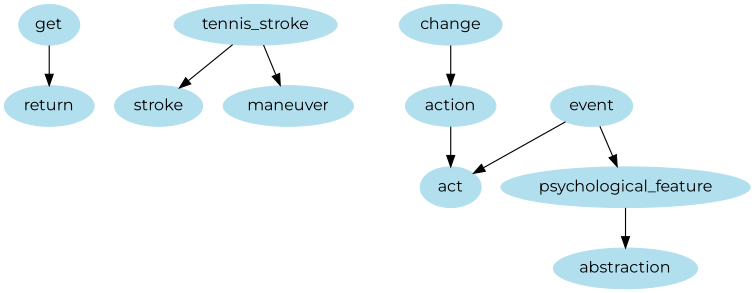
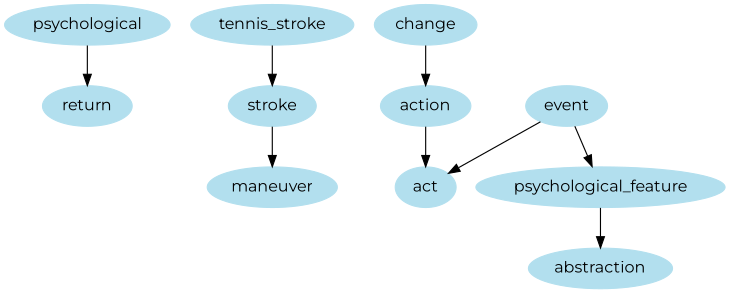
(49, 25) -> (87, 25)
(270, 60) -> (272, 141)
